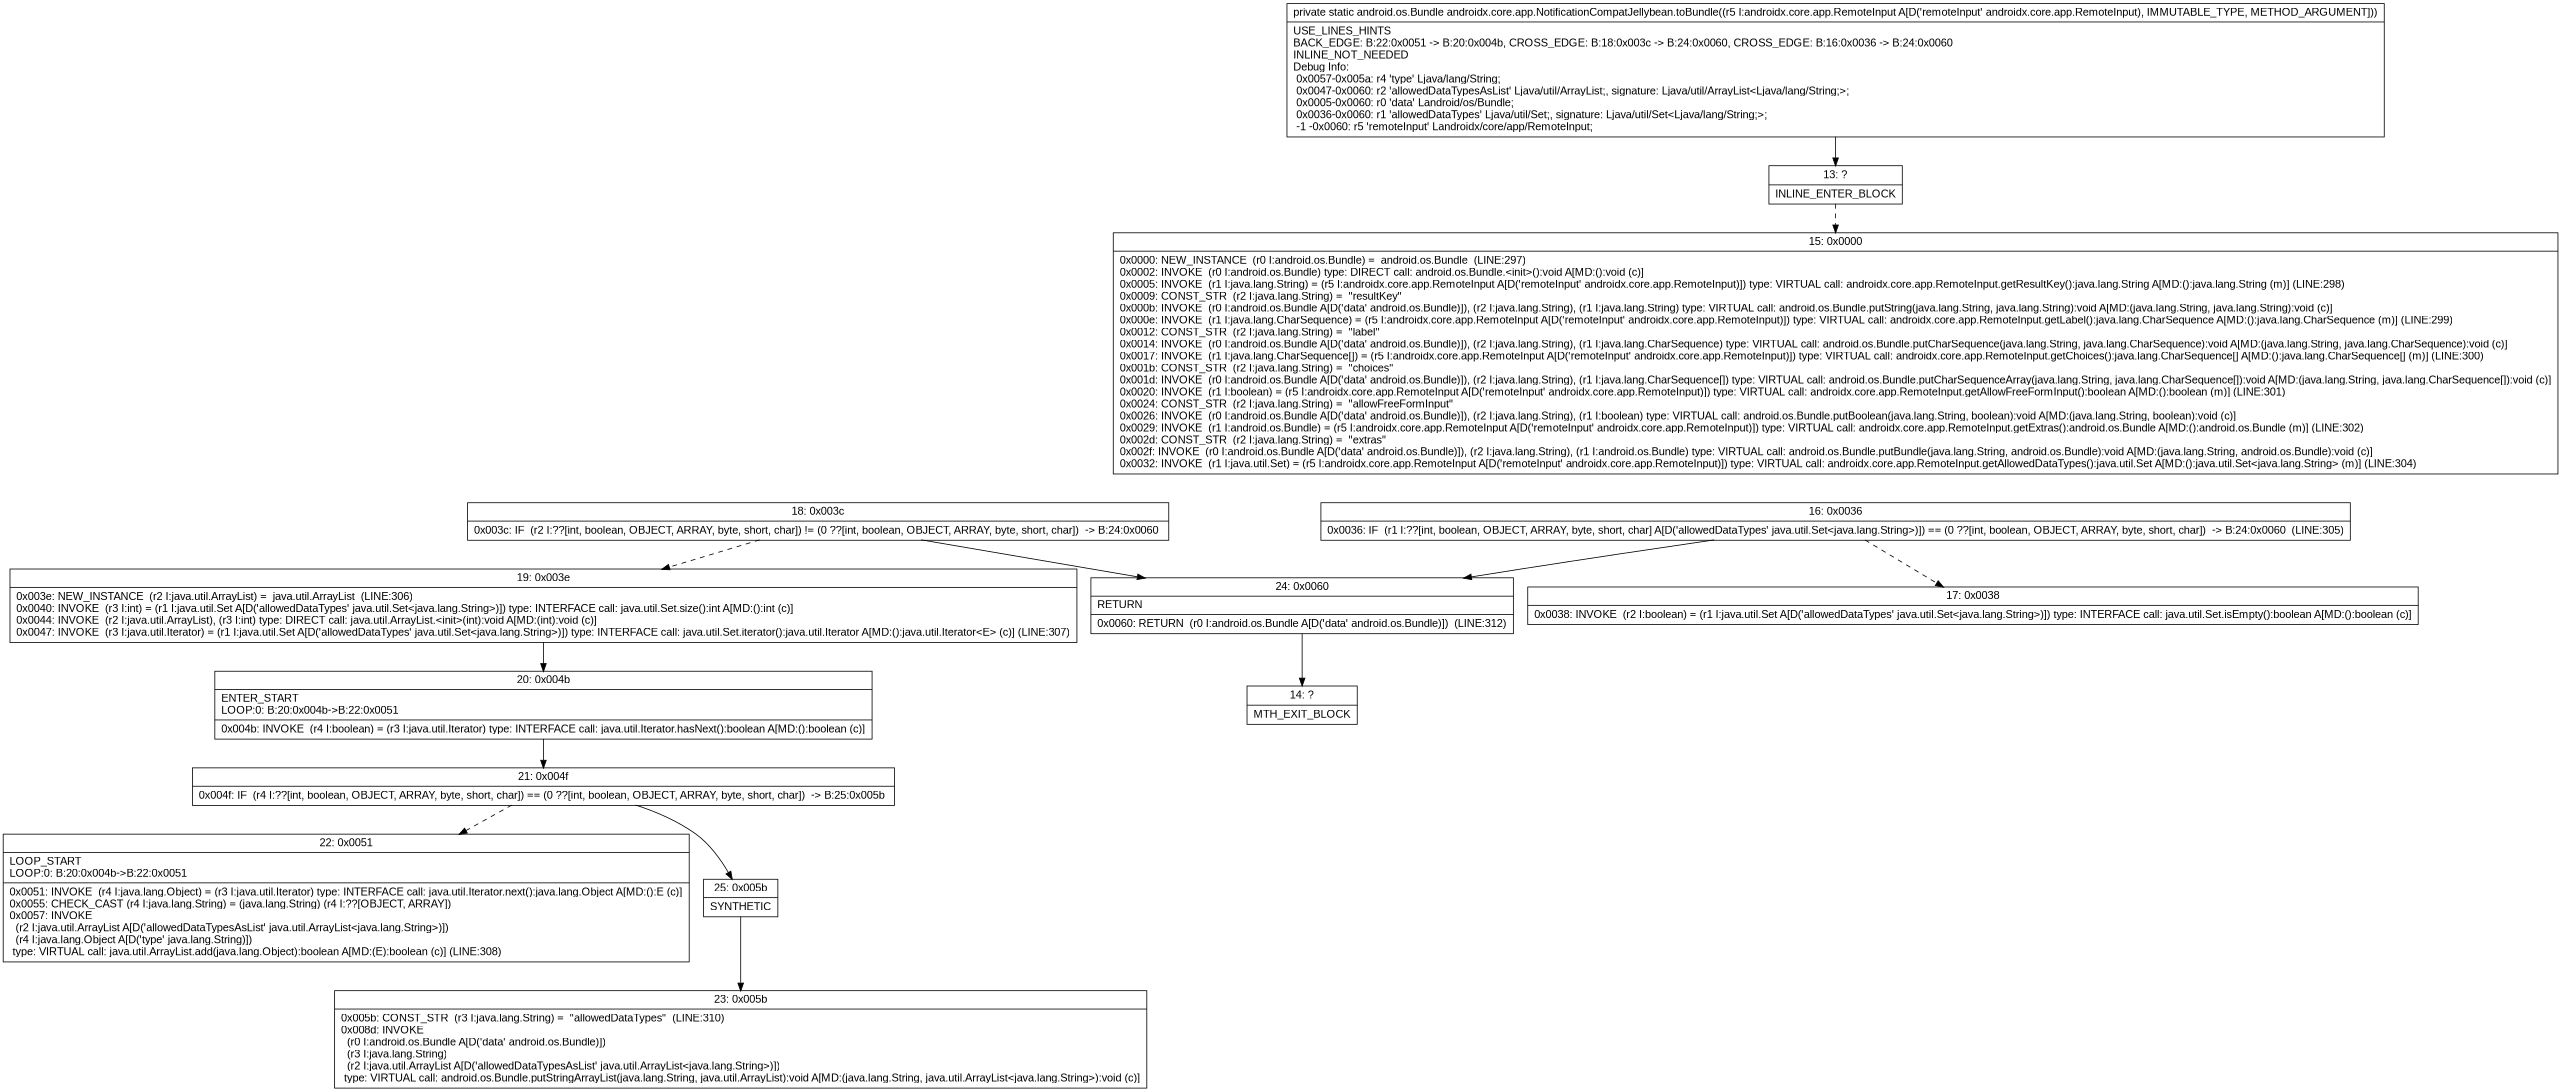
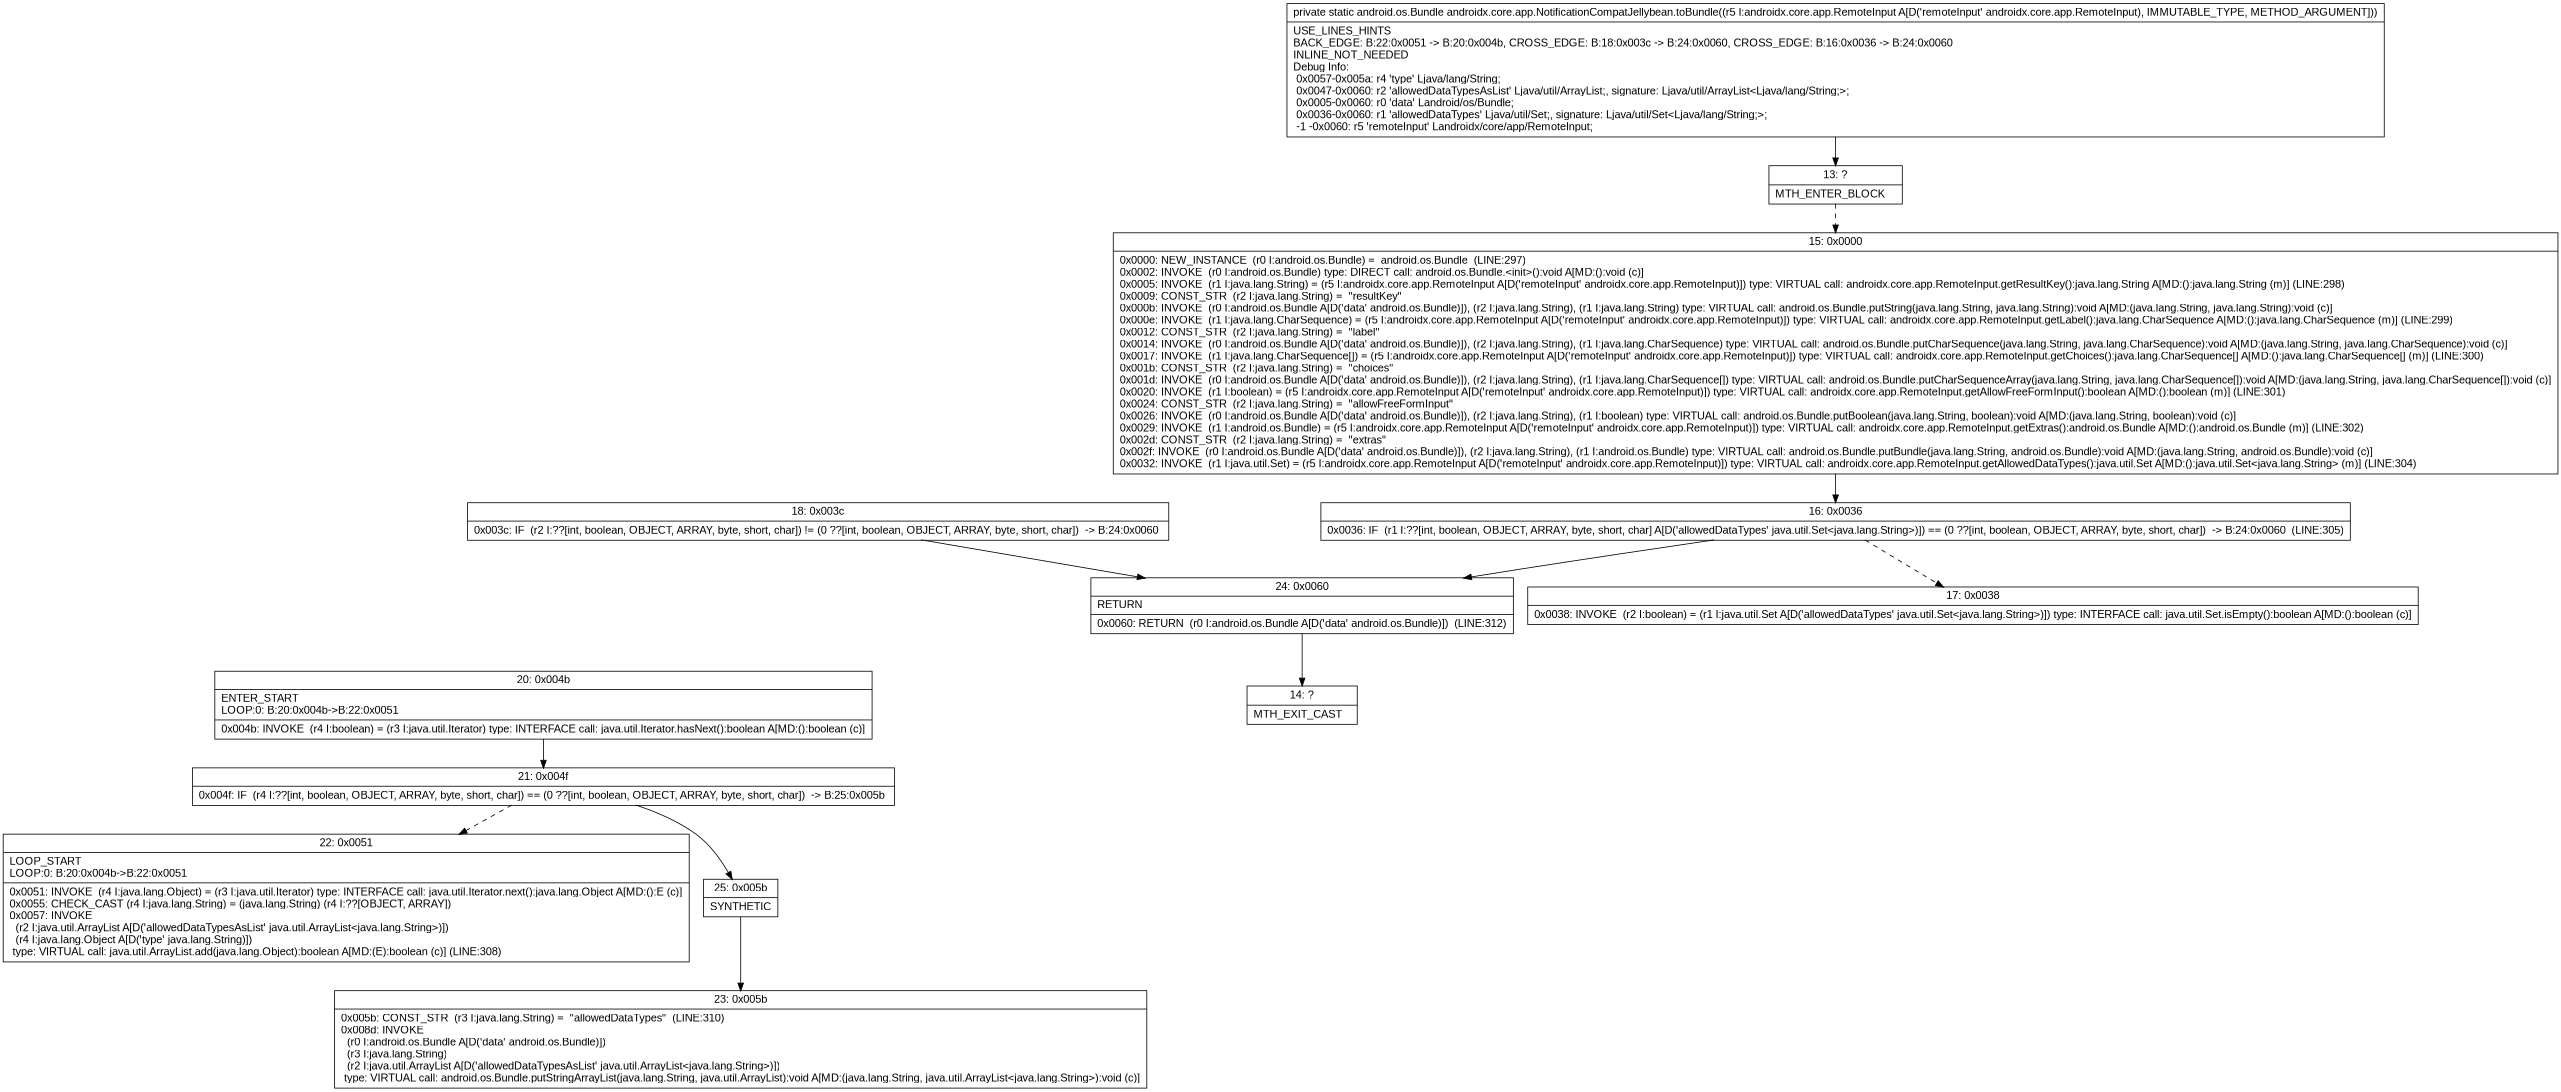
(1836, 194) -> (1830, 194)
none -> (1836, 484)
(543, 606) -> none
(1302, 714) -> (1298, 714)
